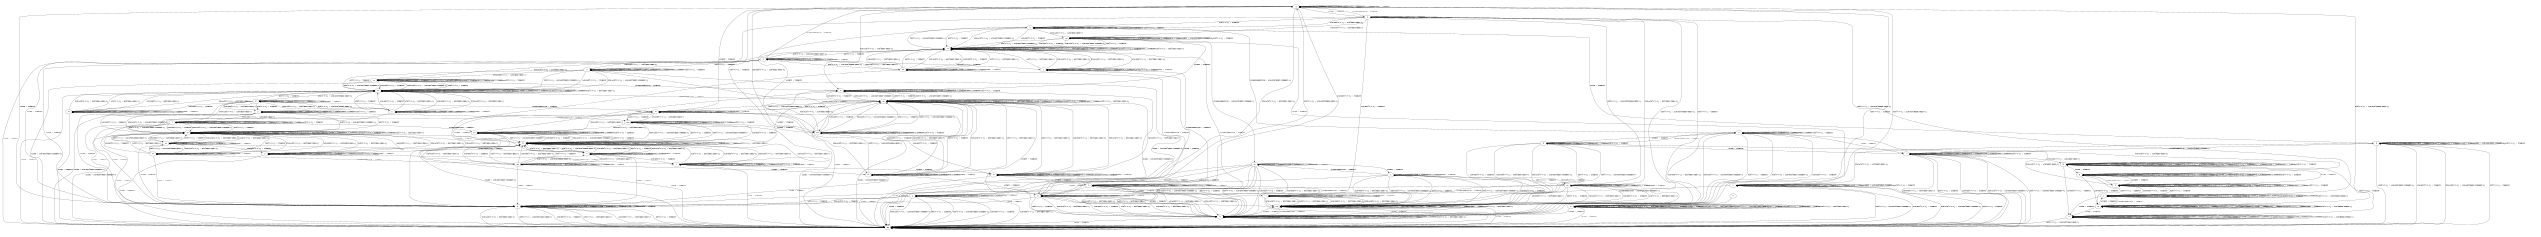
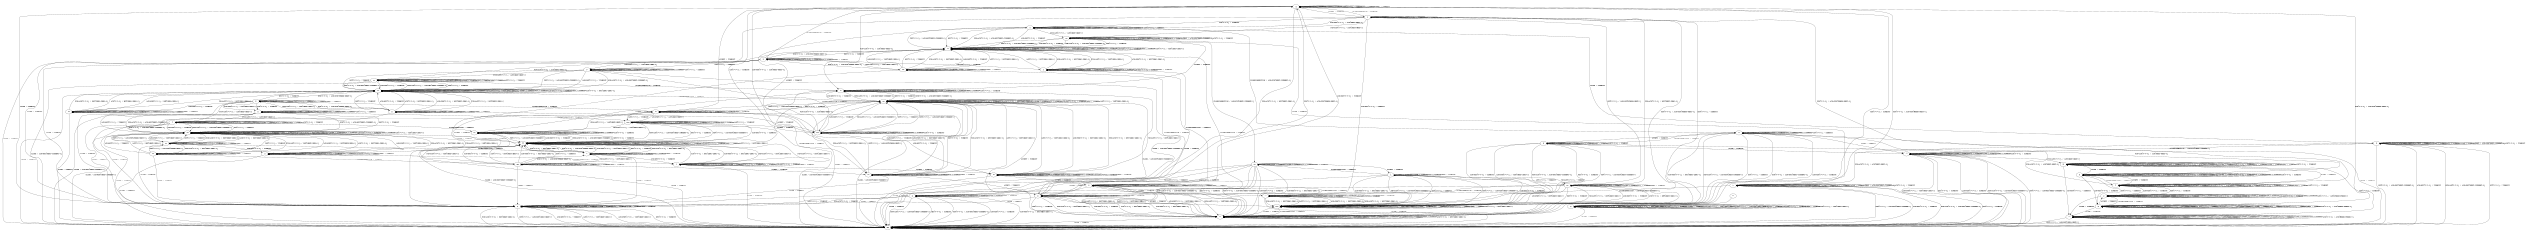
none -> (655, 115)
(1952, 129) -> (1875, 130)
(2072, 168) -> (2085, 166)
(1485, 215) -> none
(1491, 222) -> (2085, 223)
